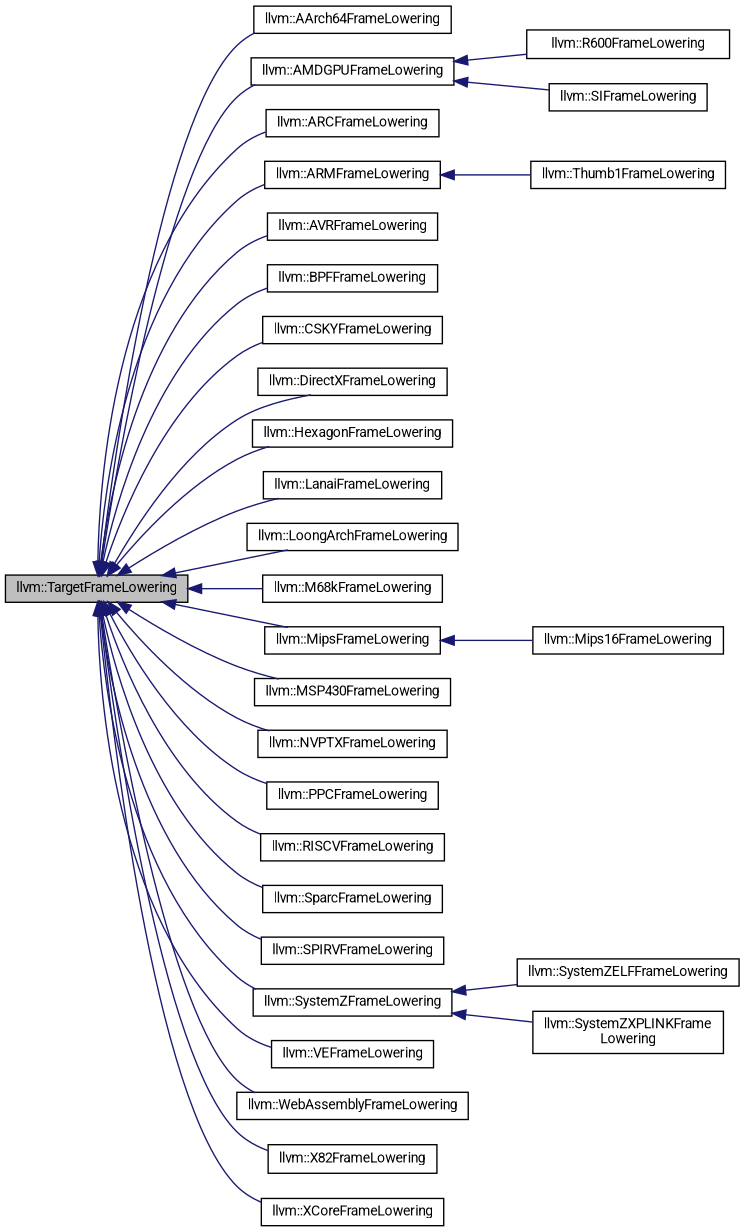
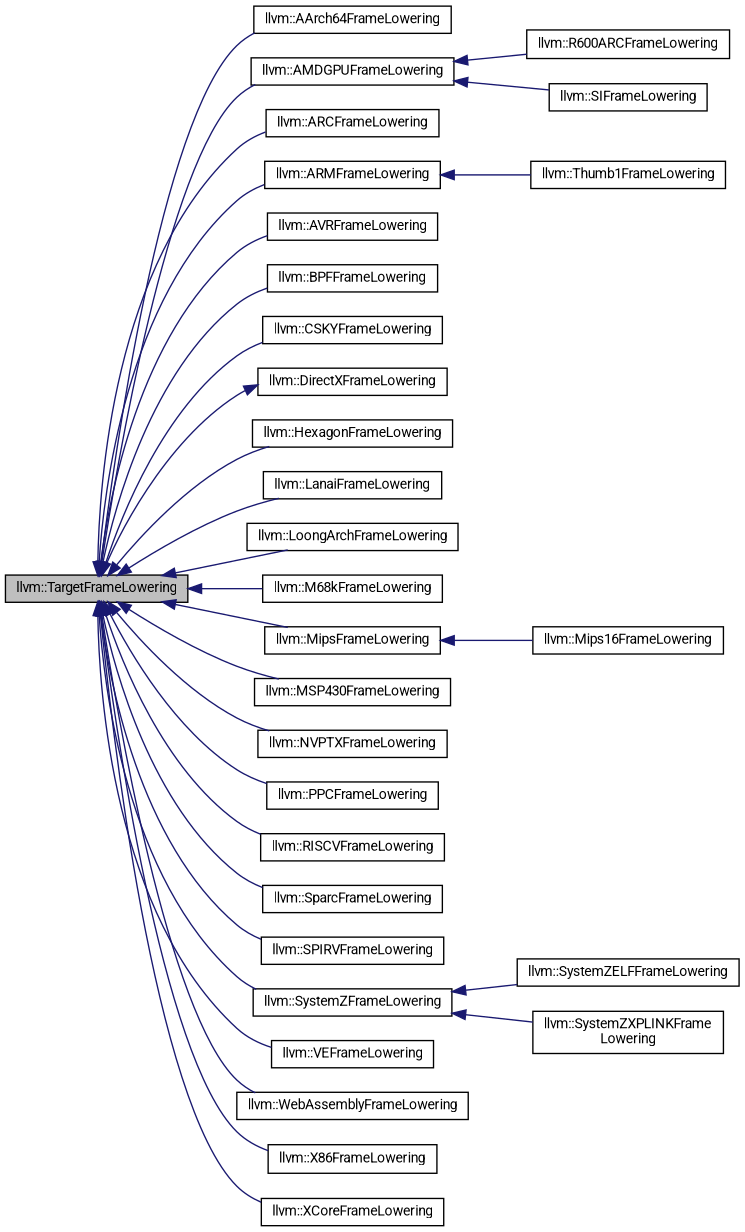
(628, 44) -> (628, 44)
(194, 456) -> (160, 472)
(353, 1159) -> (353, 1159)
